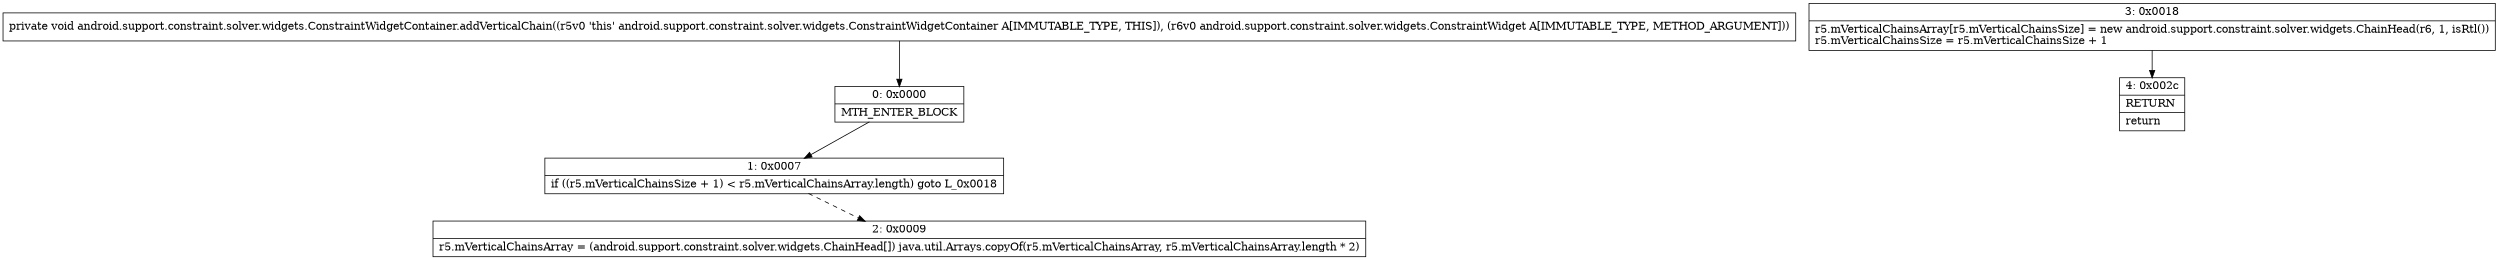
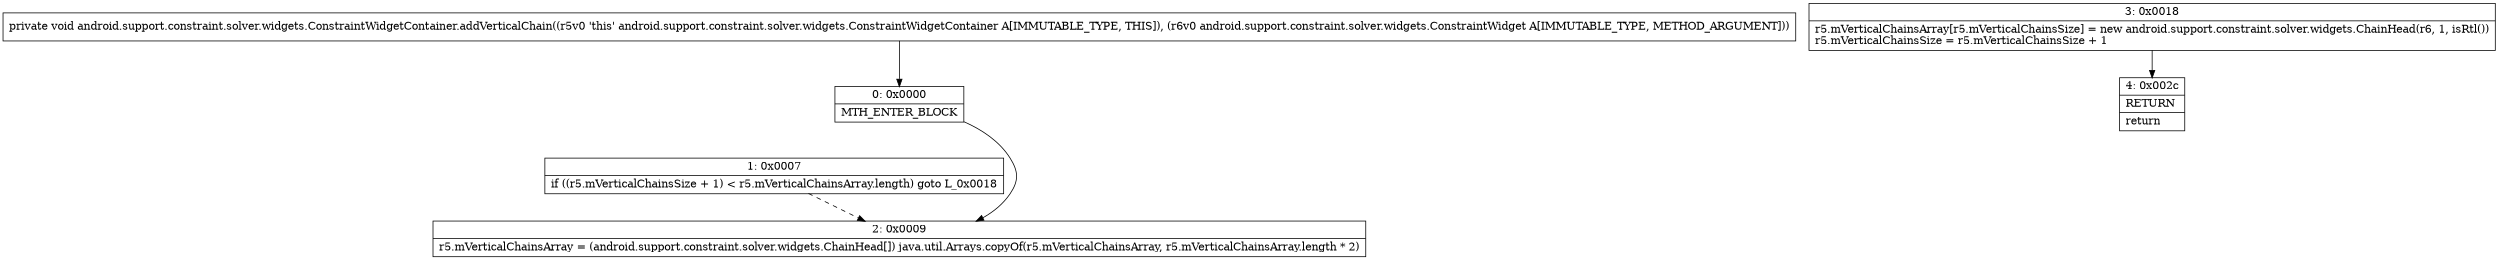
(840, 138) -> (1014, 165)
